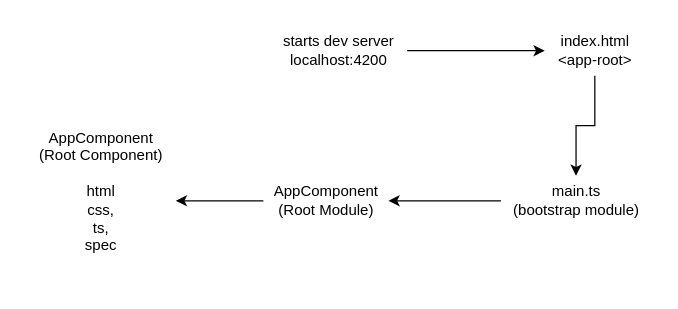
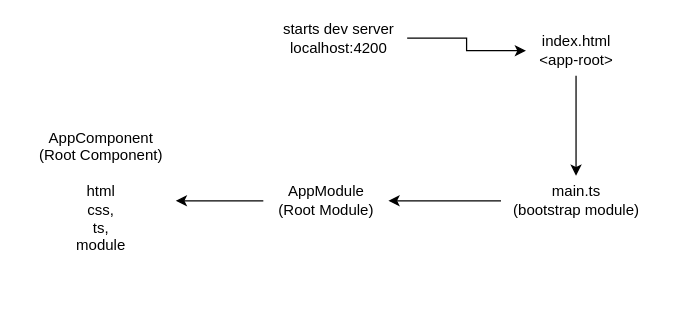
(338, 51) -> (338, 38)
(594, 51) -> (576, 51)
(101, 201) -> (101, 201)
(326, 201) -> (326, 201)
